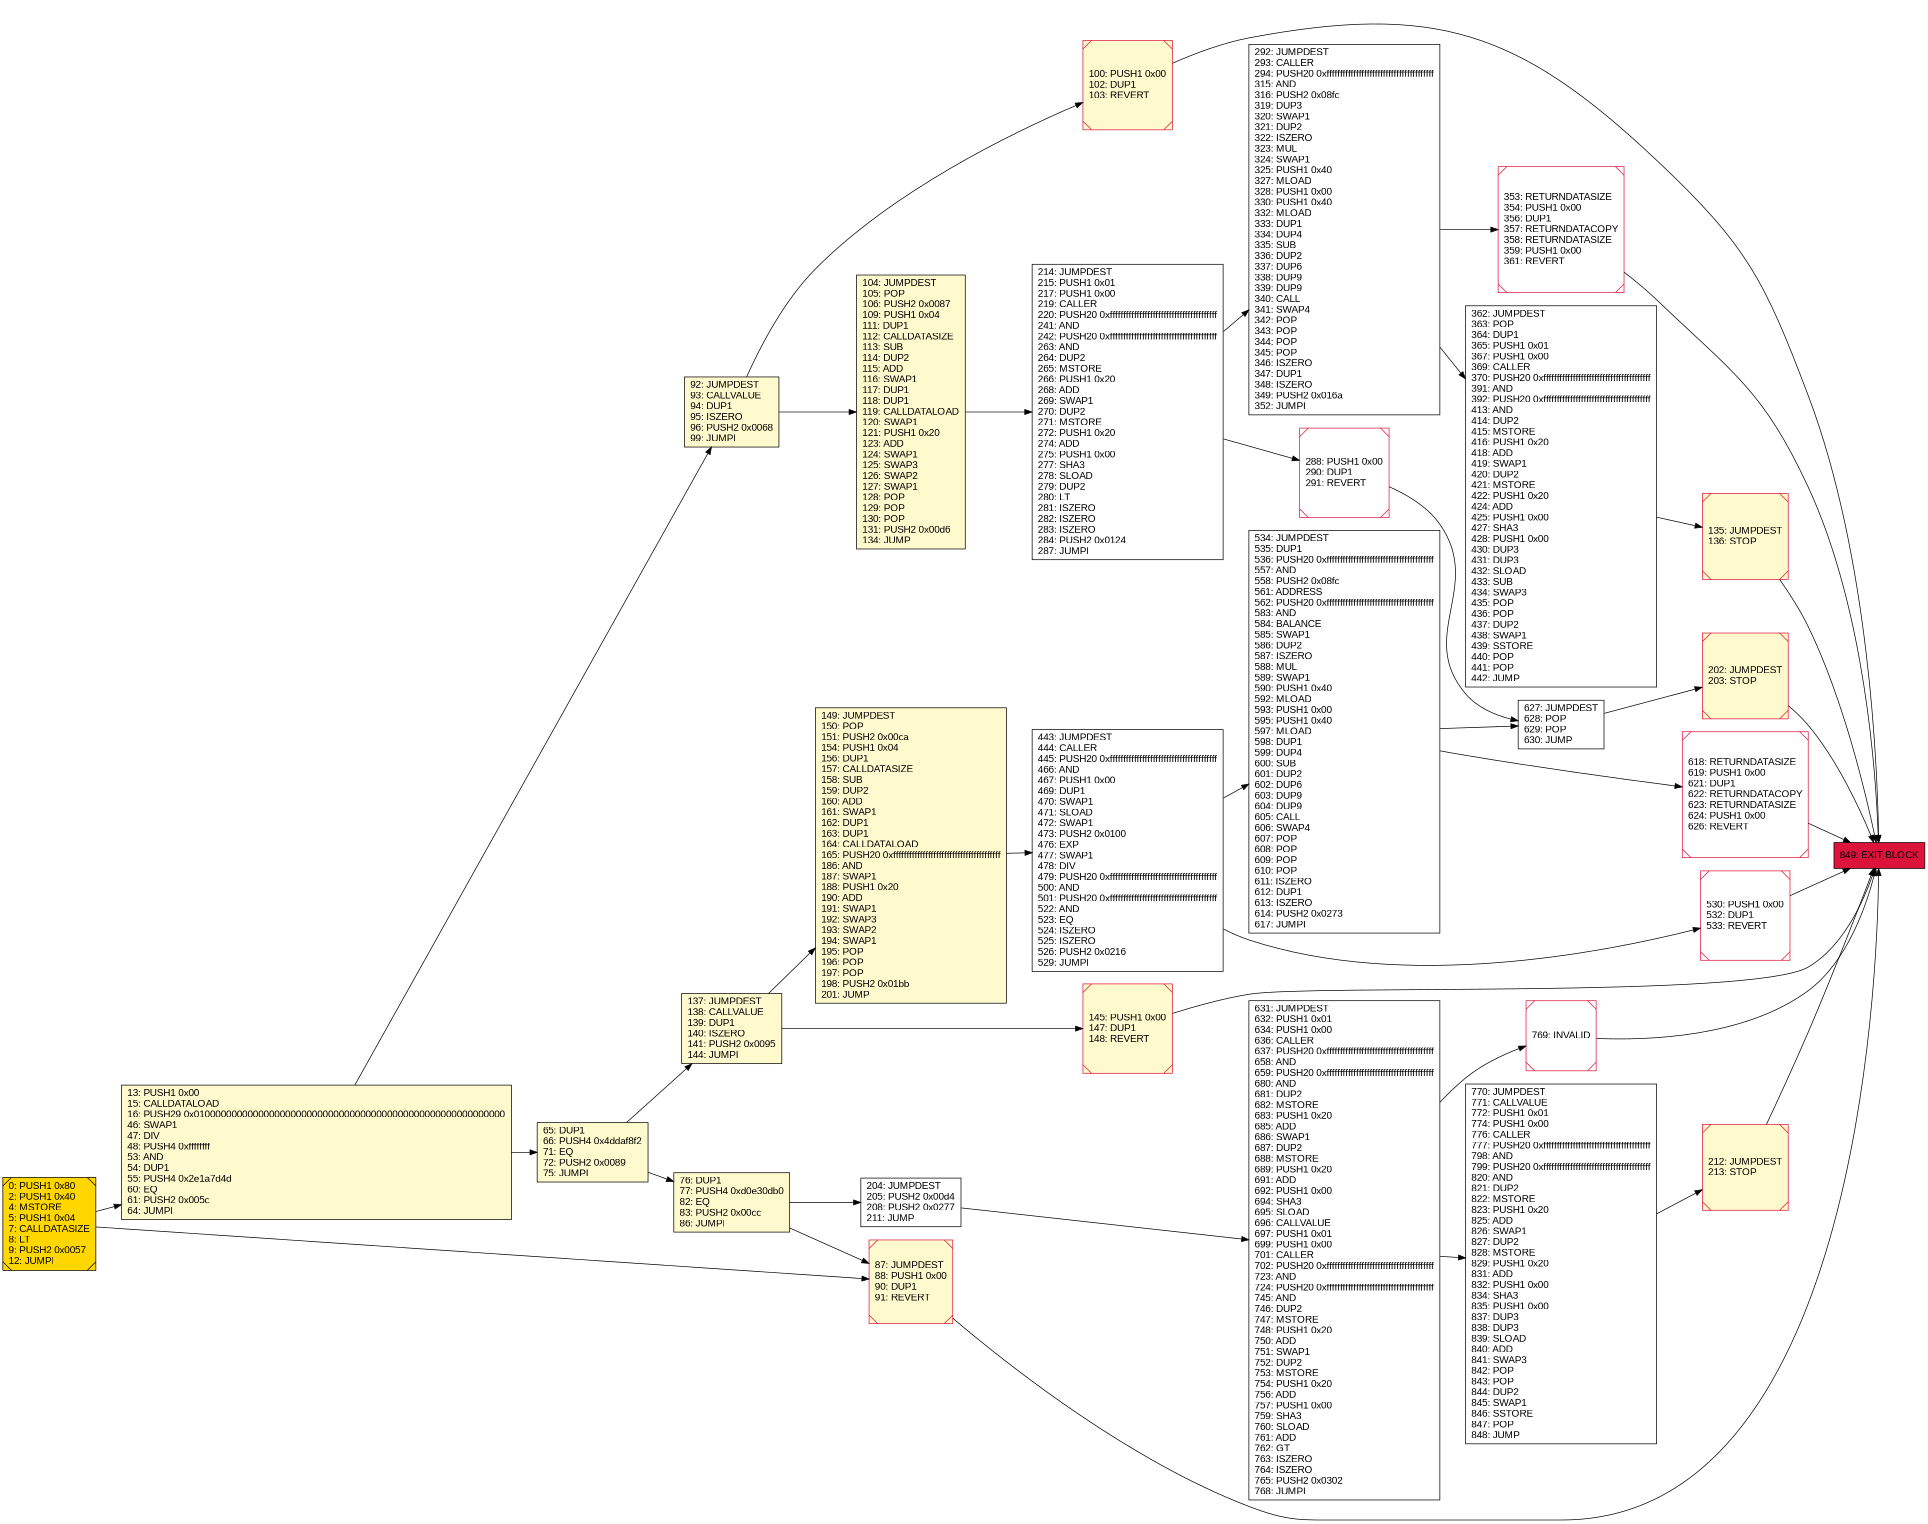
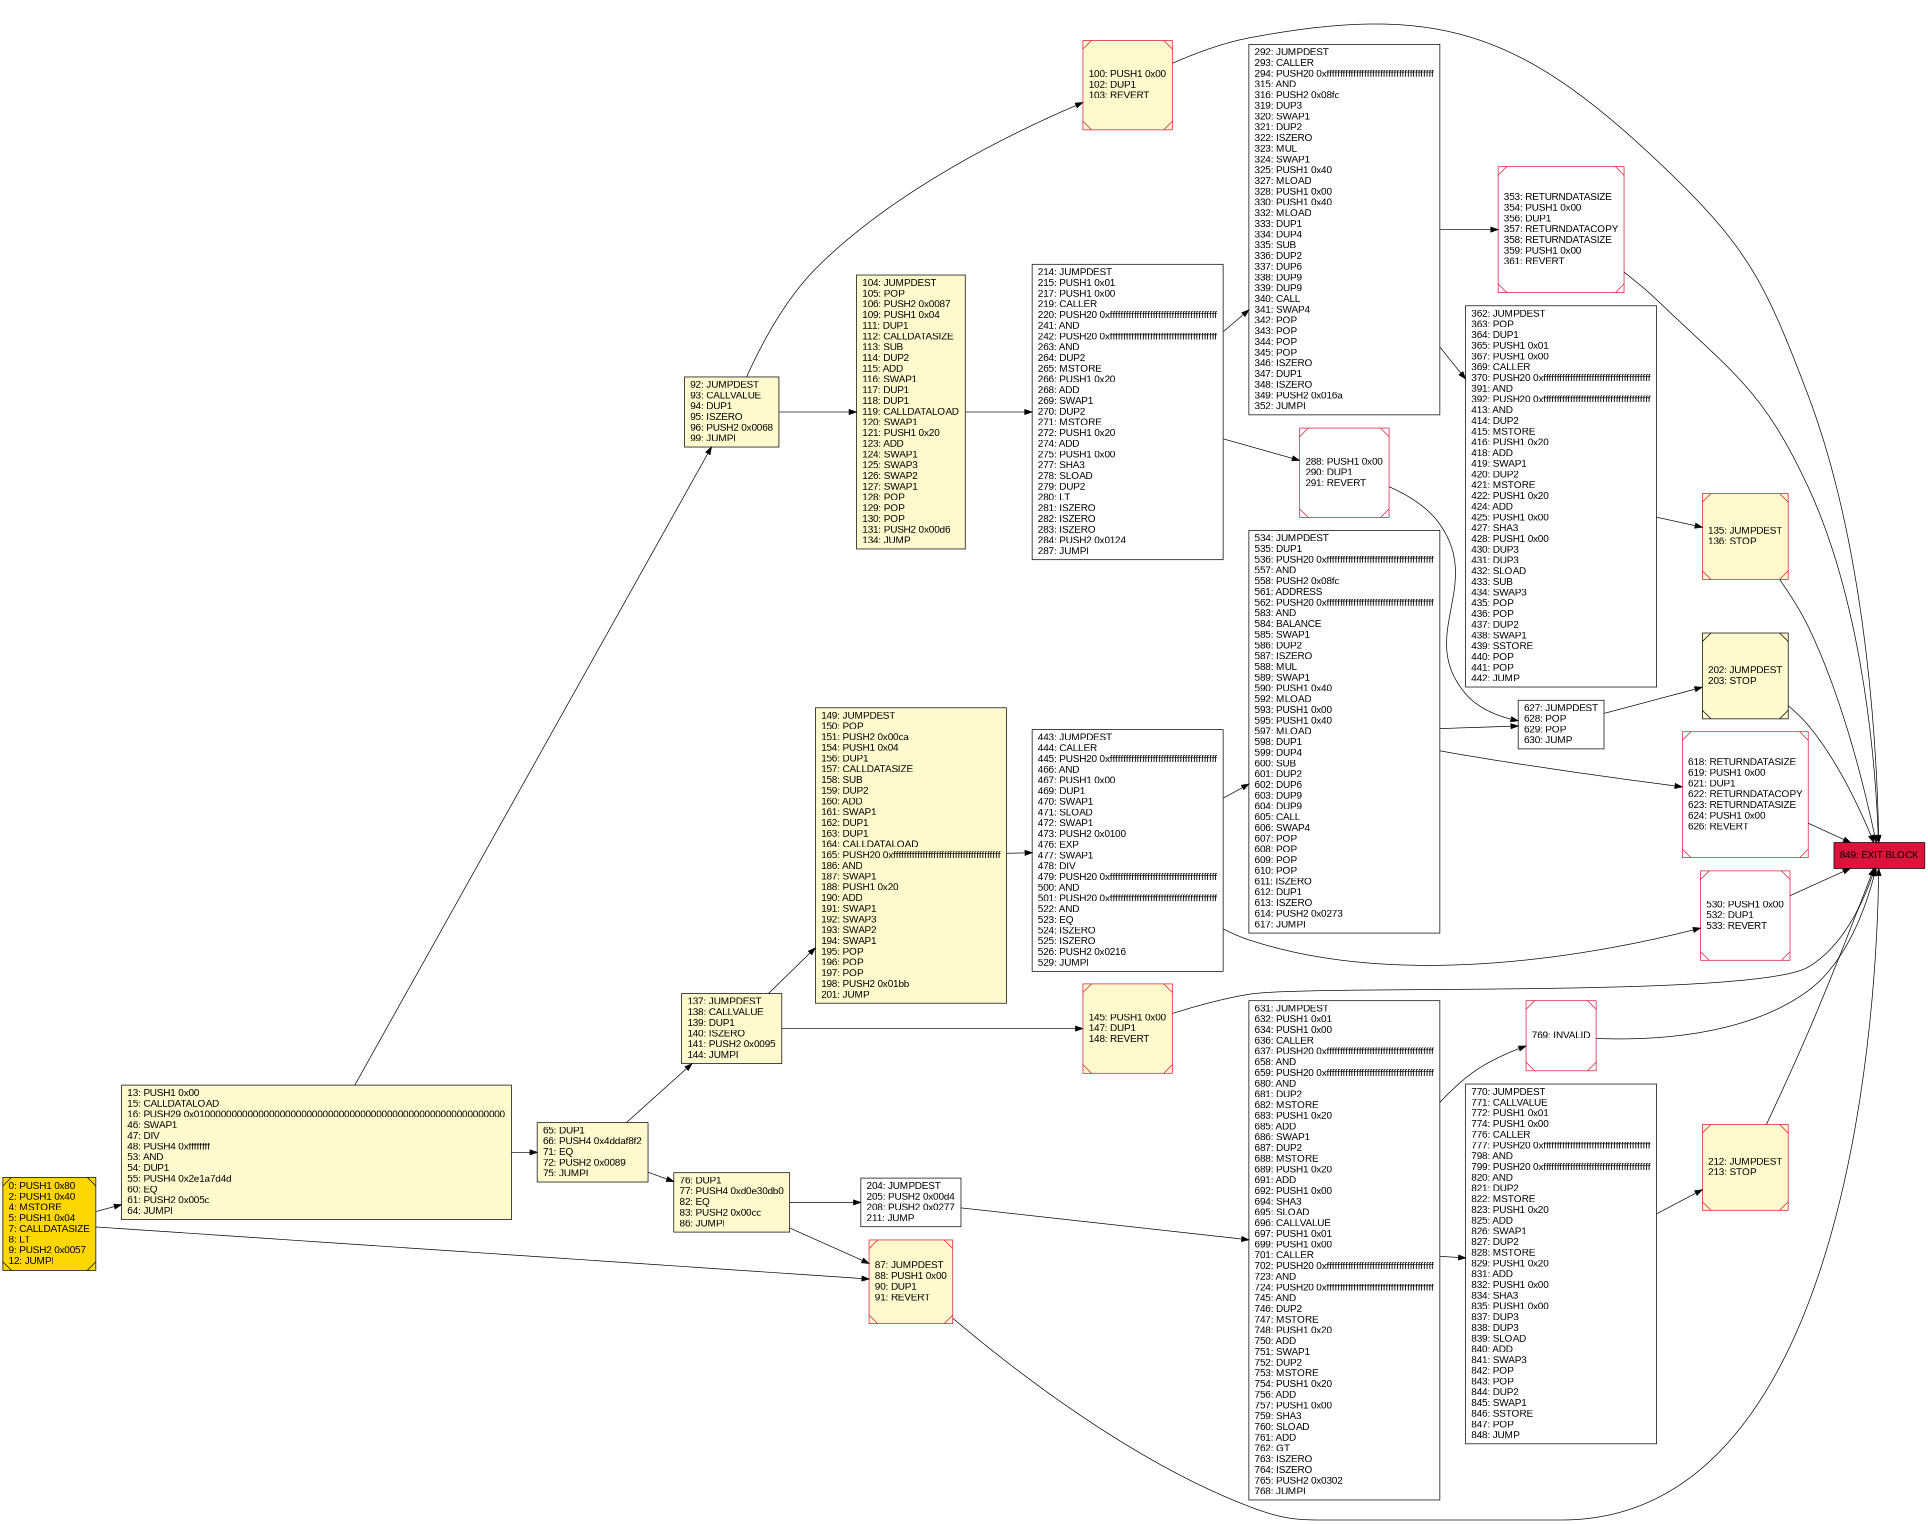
(1745, 676) -> (1745, 676)
